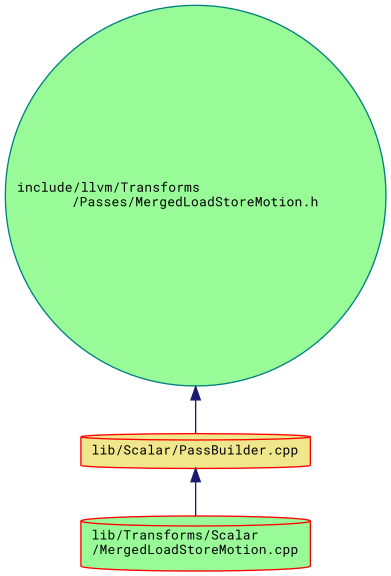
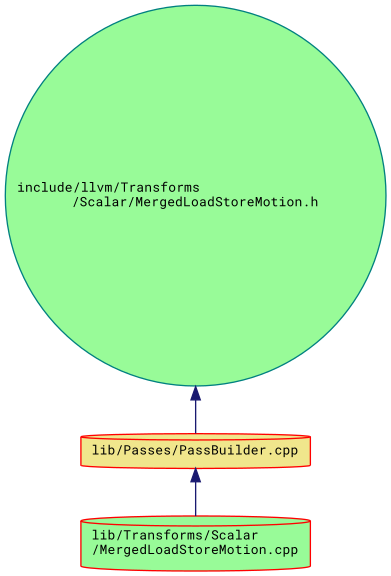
(196, 196) -> (196, 196)
(196, 451) -> (196, 451)
